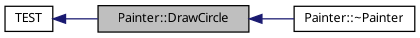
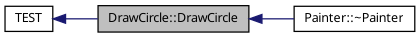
(173, 19) -> (173, 19)
